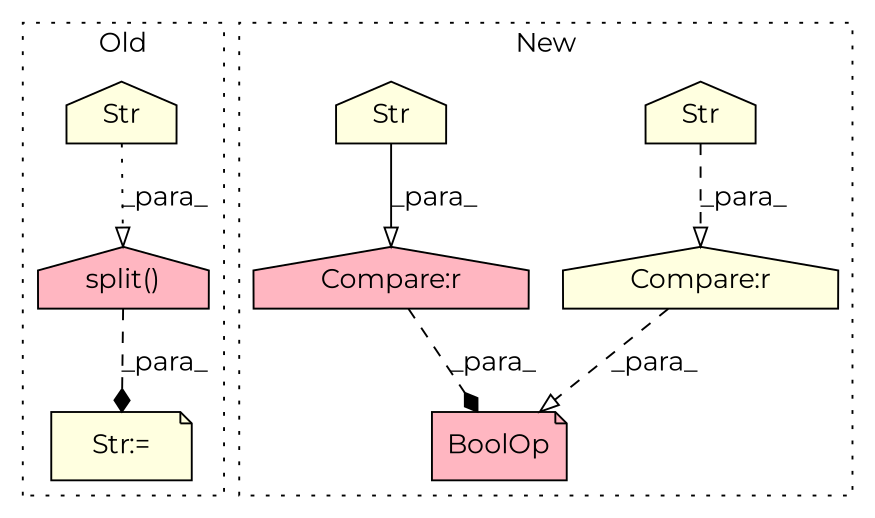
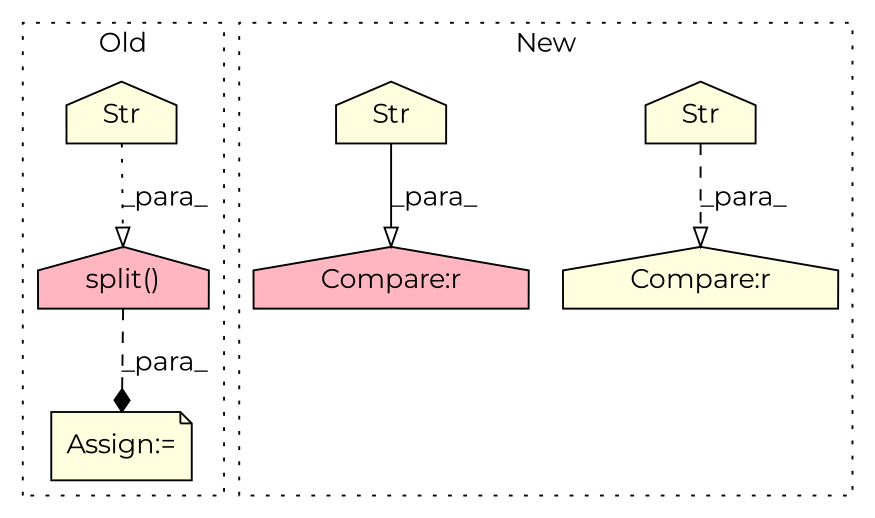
(122, 446) -> (122, 446)
(499, 446) -> none
